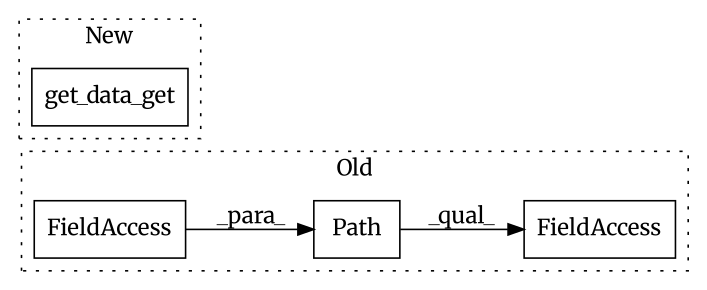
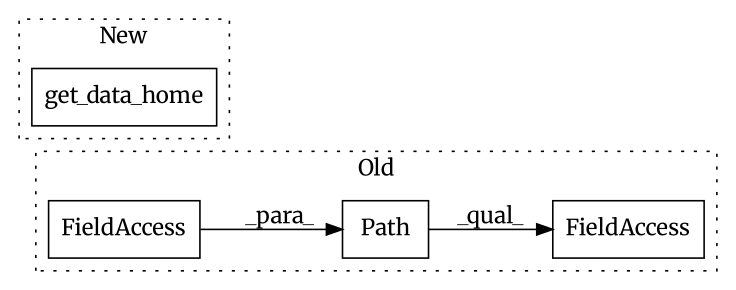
(110, 97) -> (124, 97)
